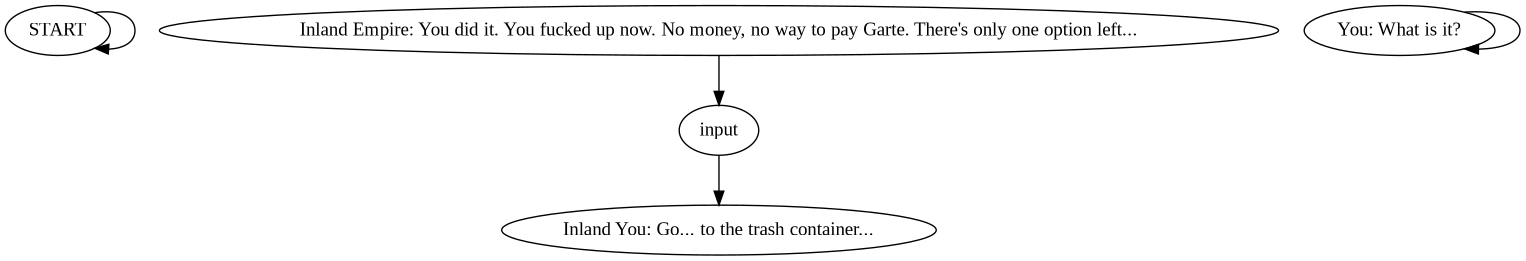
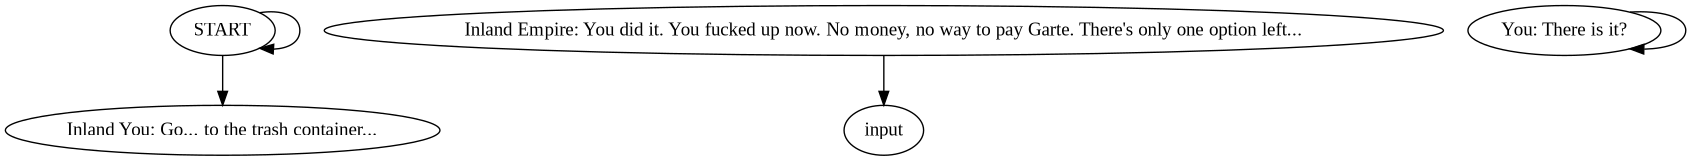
(1400, 30) -> (1564, 30)
(719, 173) -> (223, 74)
